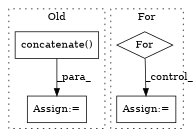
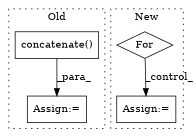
(147, 17) -> (147, 17)
